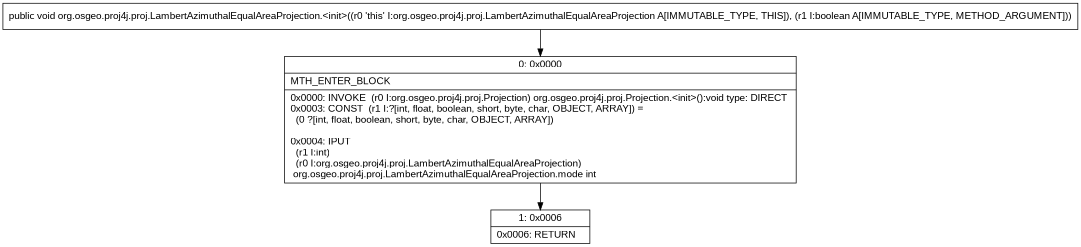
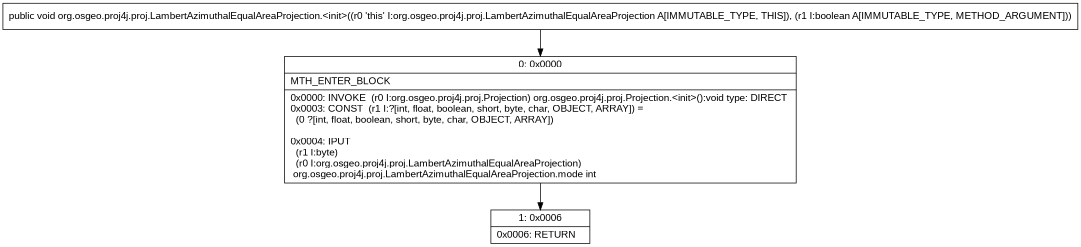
(310, 152) -> (314, 152)
